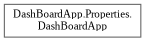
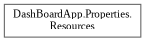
(73, 21) -> (73, 21)
